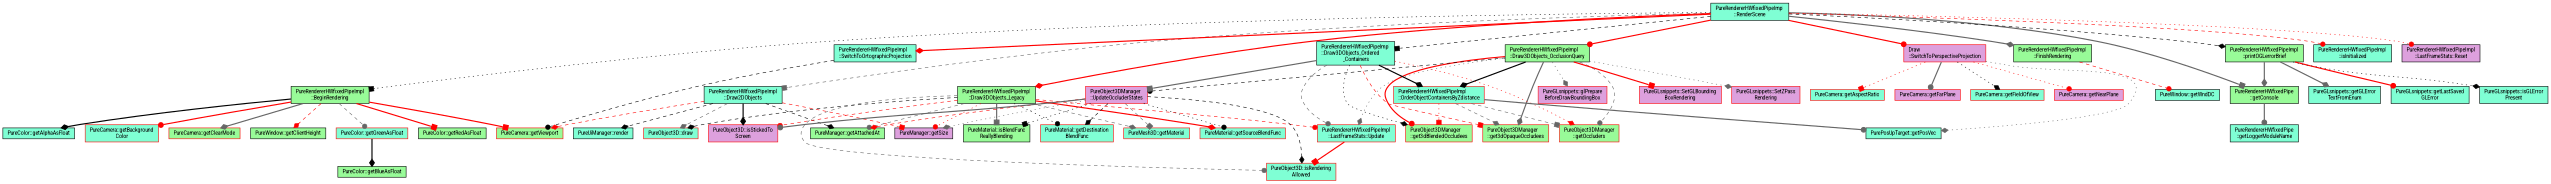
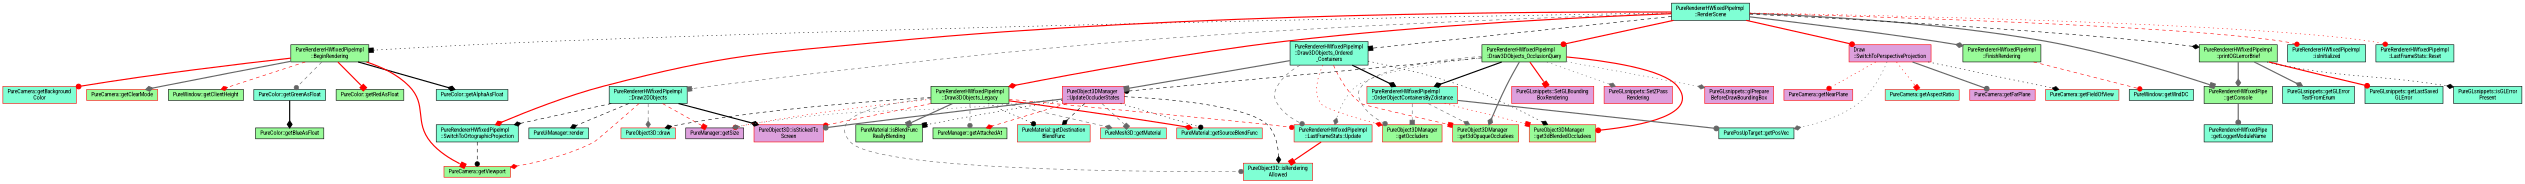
(2441, 53) -> (2415, 53)
(798, 115) -> (566, 113)
(372, 133) -> (290, 95)
